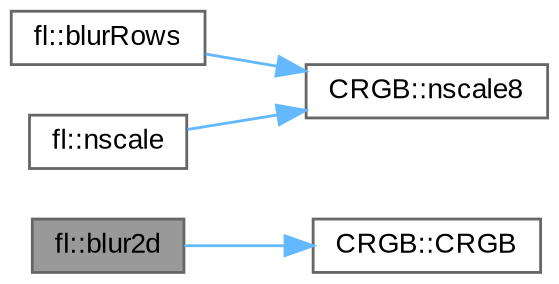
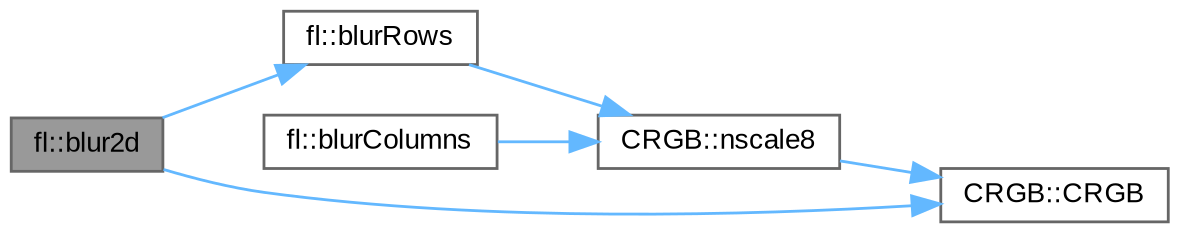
none -> (220, 96)
(108, 142) -> (381, 142)
none -> (876, 167)
